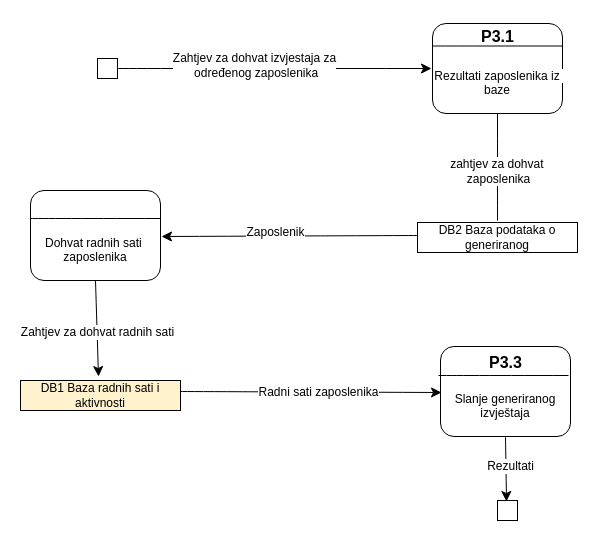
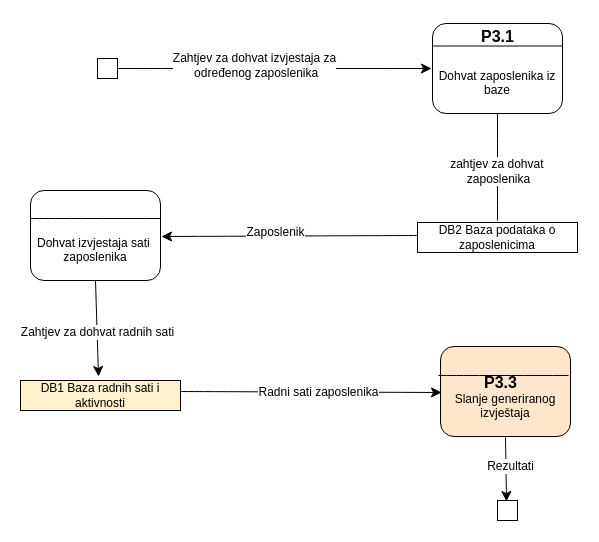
(498, 69) -> (498, 69)
(96, 236) -> (96, 236)
(498, 238) -> (498, 238)
(506, 362) -> (501, 382)
(506, 392) -> (506, 392)
